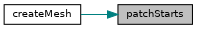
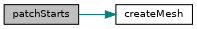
(94, 14) -> (92, 14)
